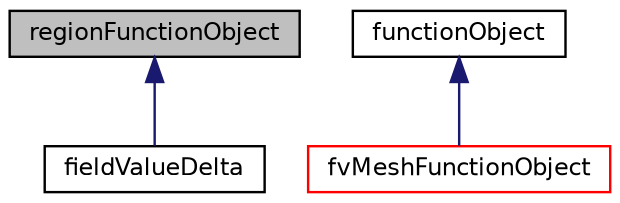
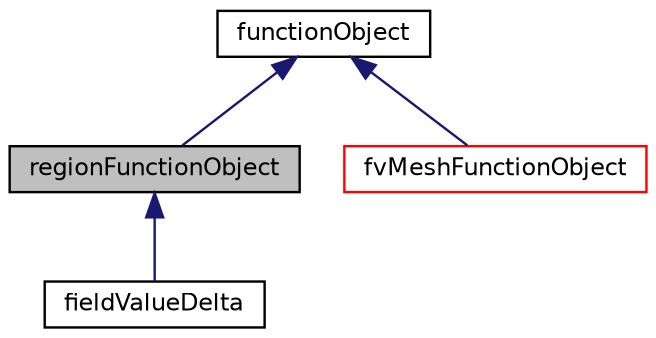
none -> (230, 109)
